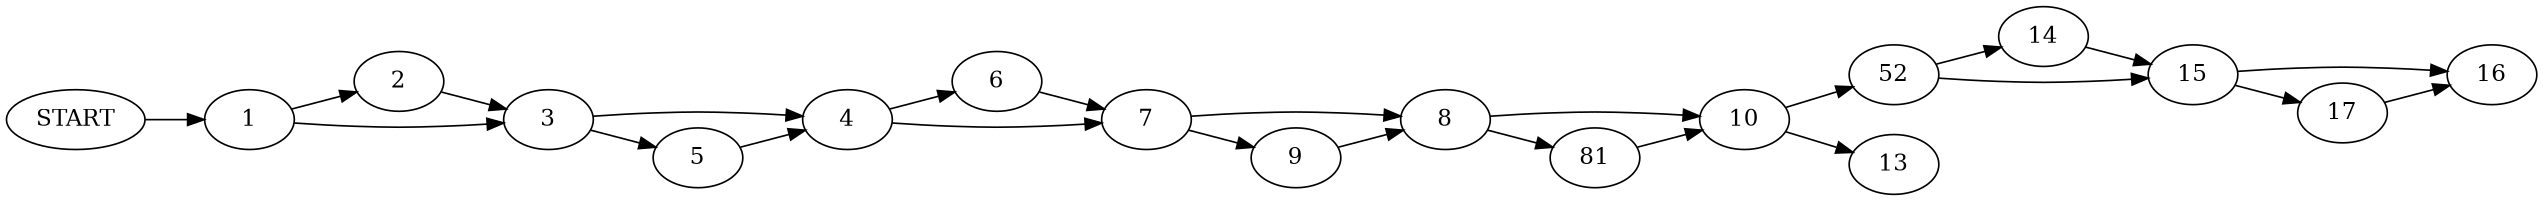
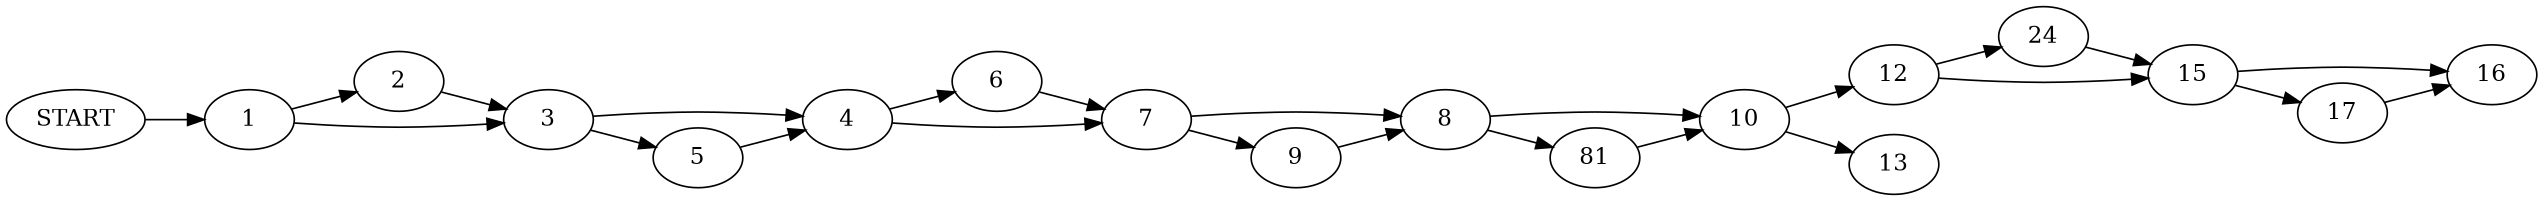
(2043, 37) -> (2043, 37)
(1894, 75) -> (1894, 75)
